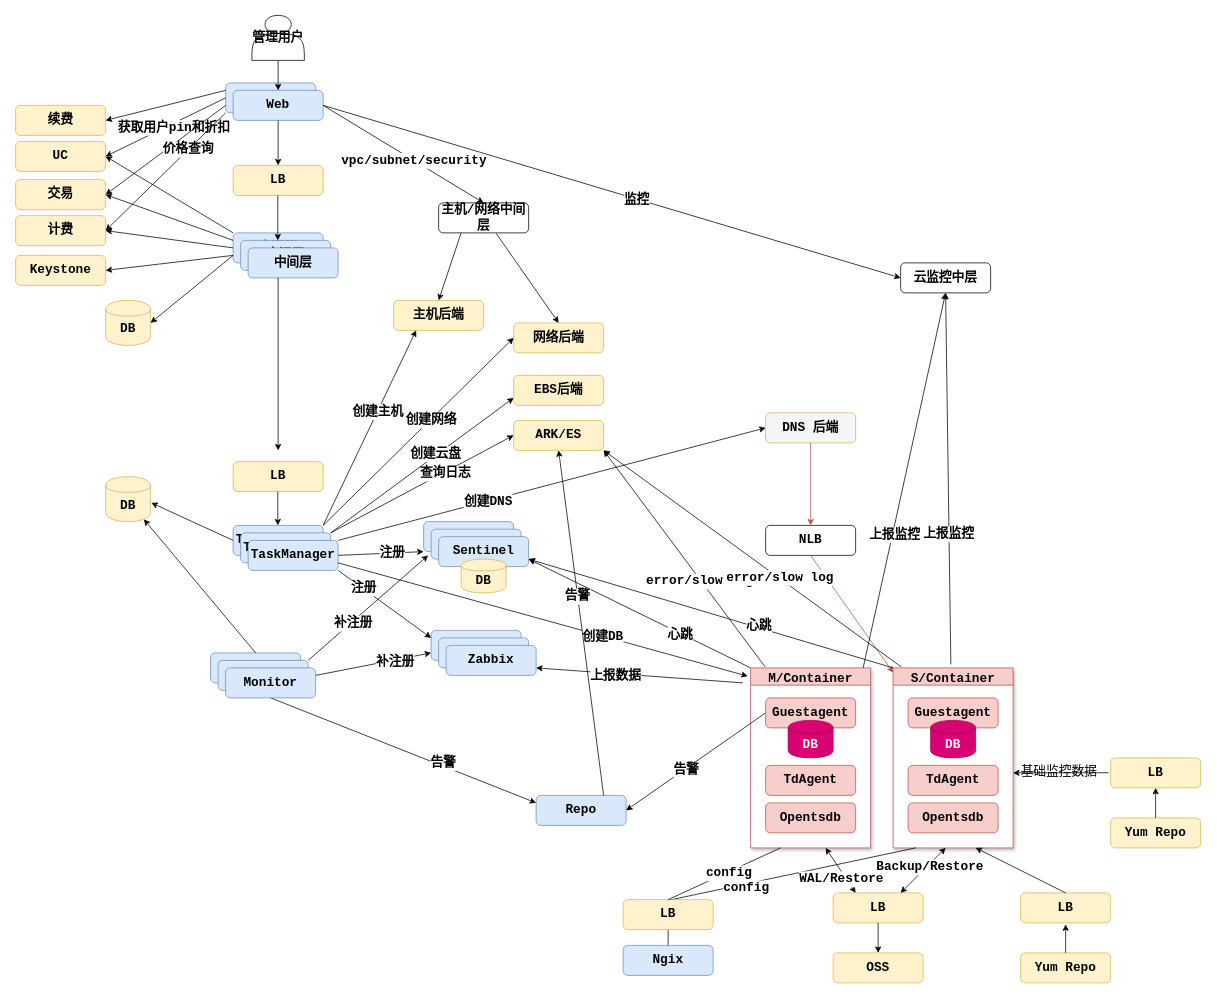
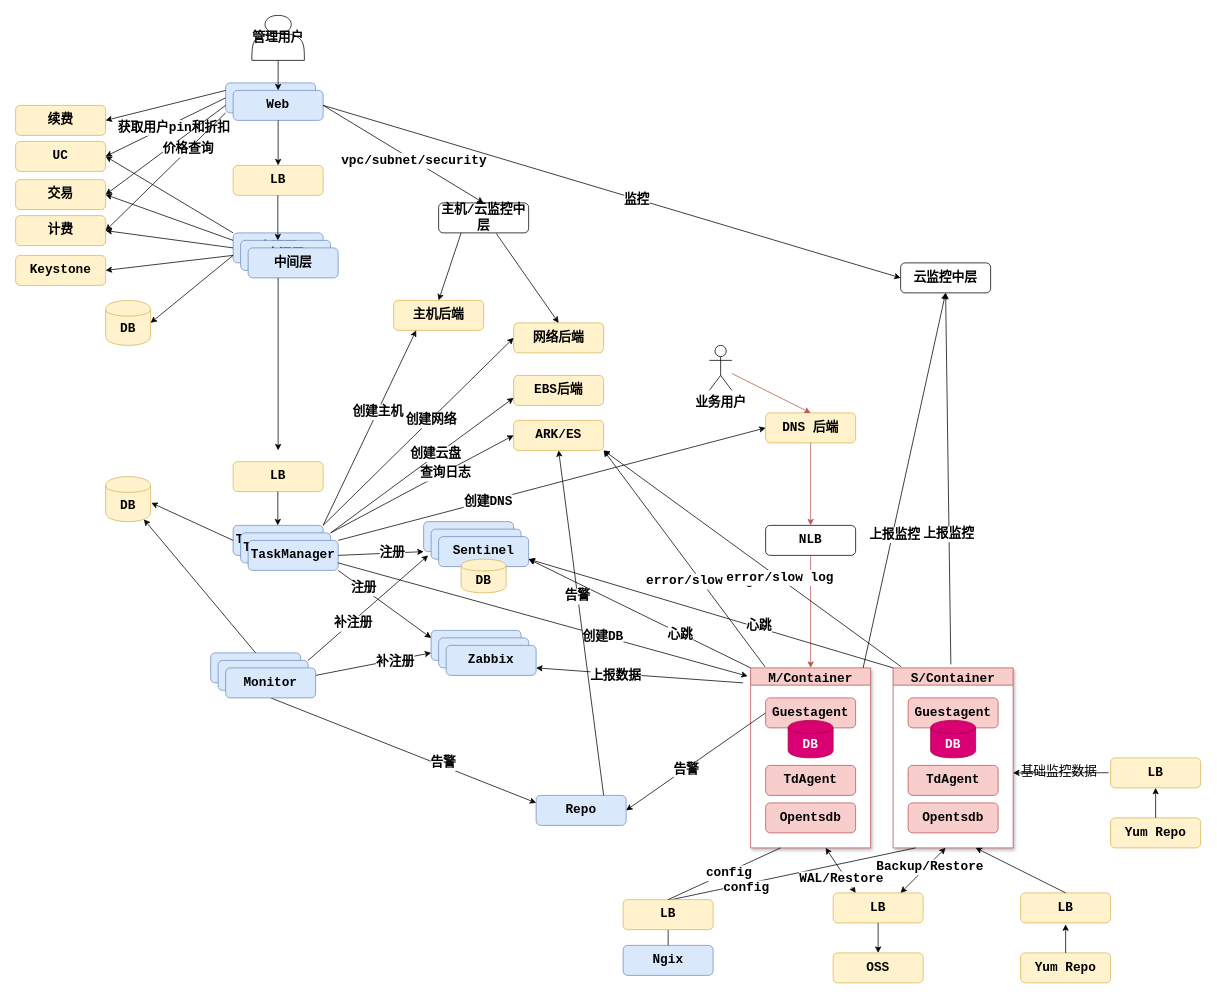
(483, 218) -> (483, 218)
none -> (720, 368)
none -> (768, 392)
(810, 428) -> (810, 428)
(851, 614) -> (810, 623)
